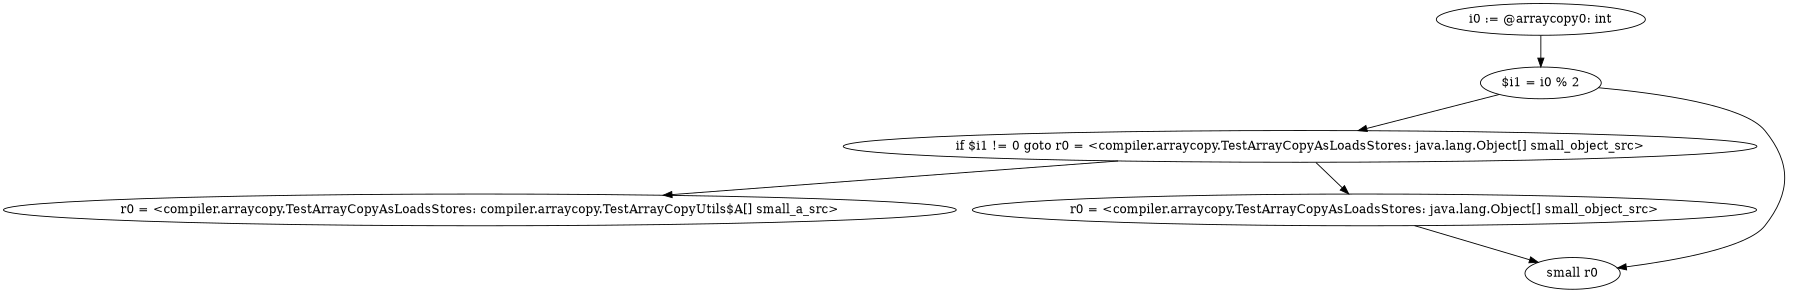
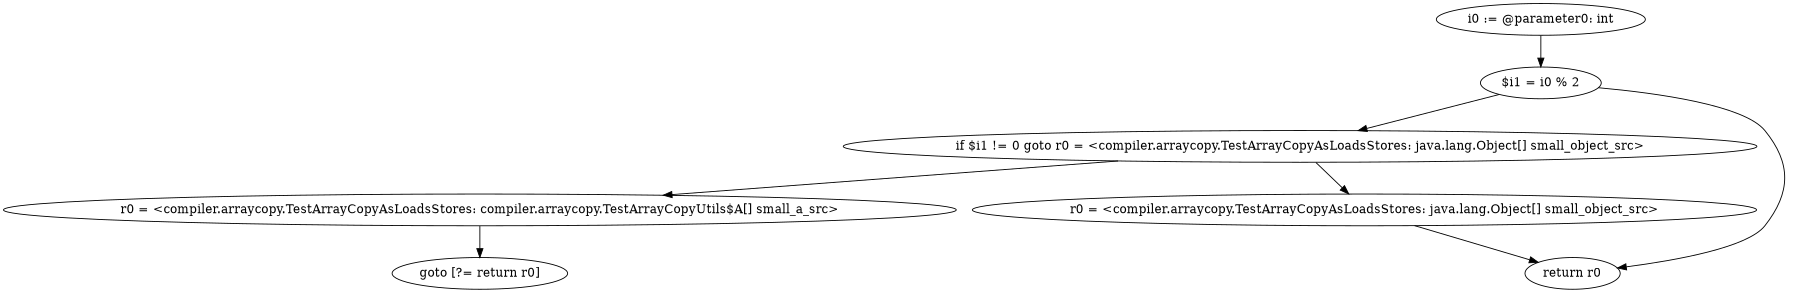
(1541, 19) -> (1541, 19)
none -> (480, 273)
(1573, 273) -> (1573, 273)
